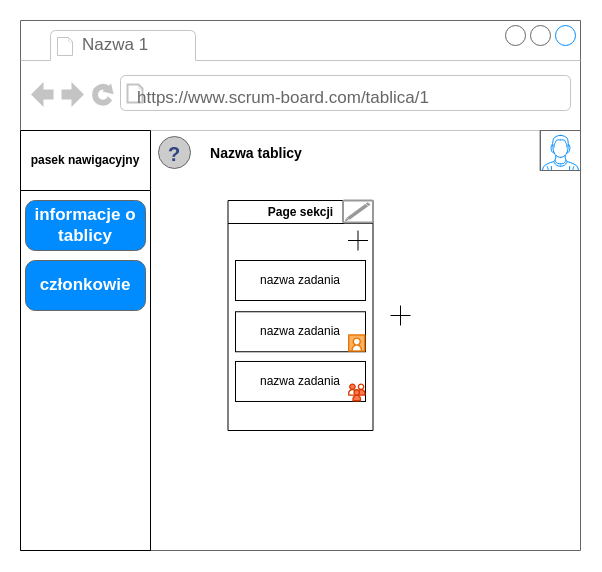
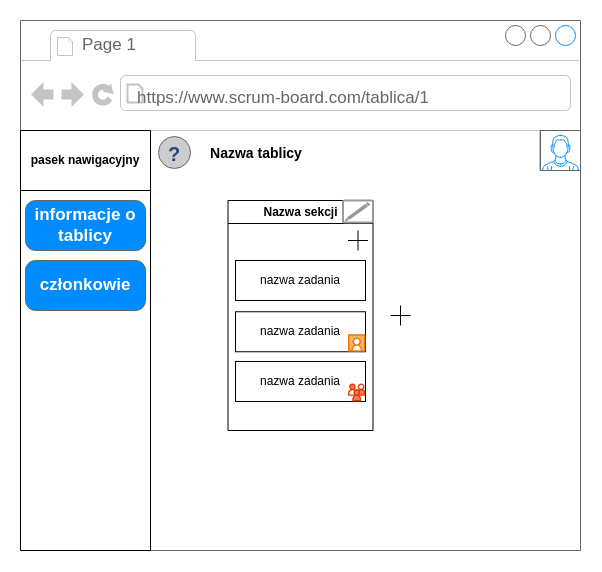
(114, 46) -> (109, 46)
(301, 213) -> (301, 213)
